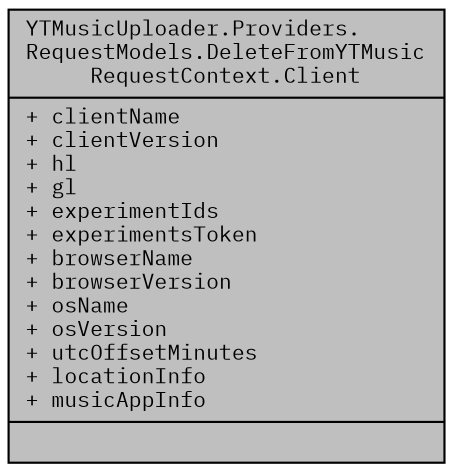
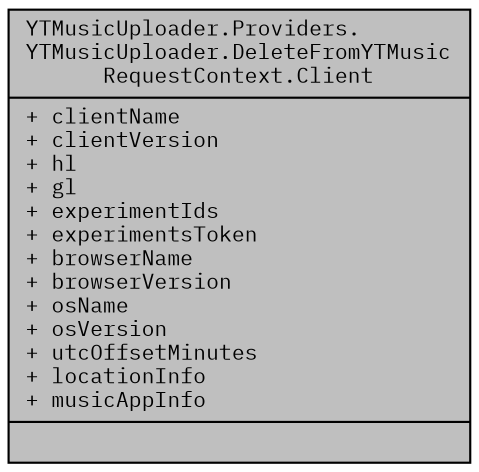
(227, 53) -> (239, 53)
